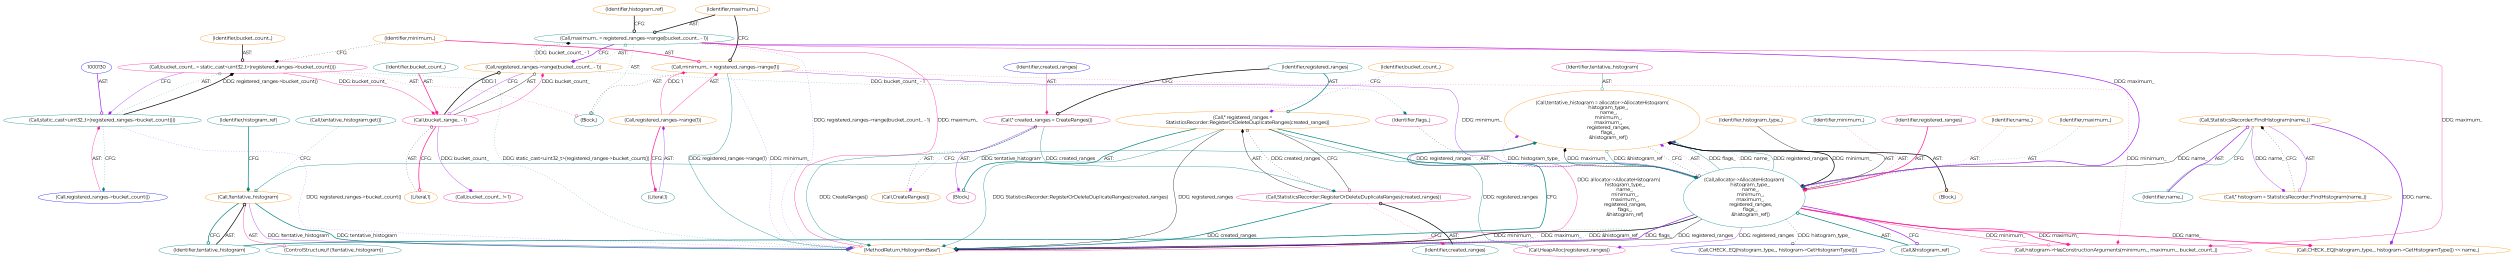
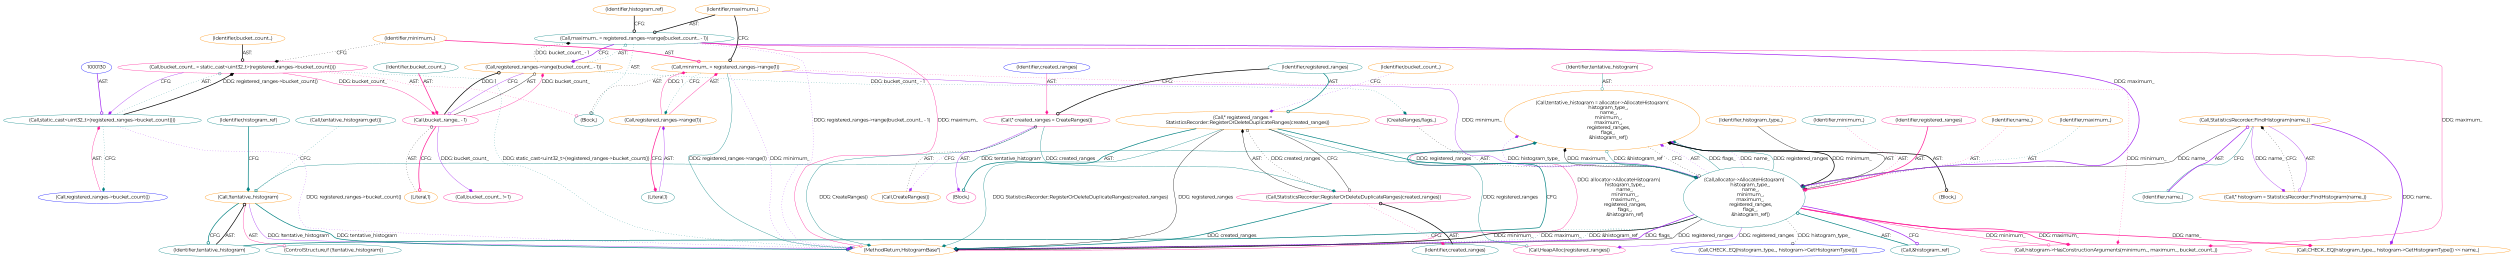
none -> (680, 88)
(1411, 120) -> (1411, 120)
